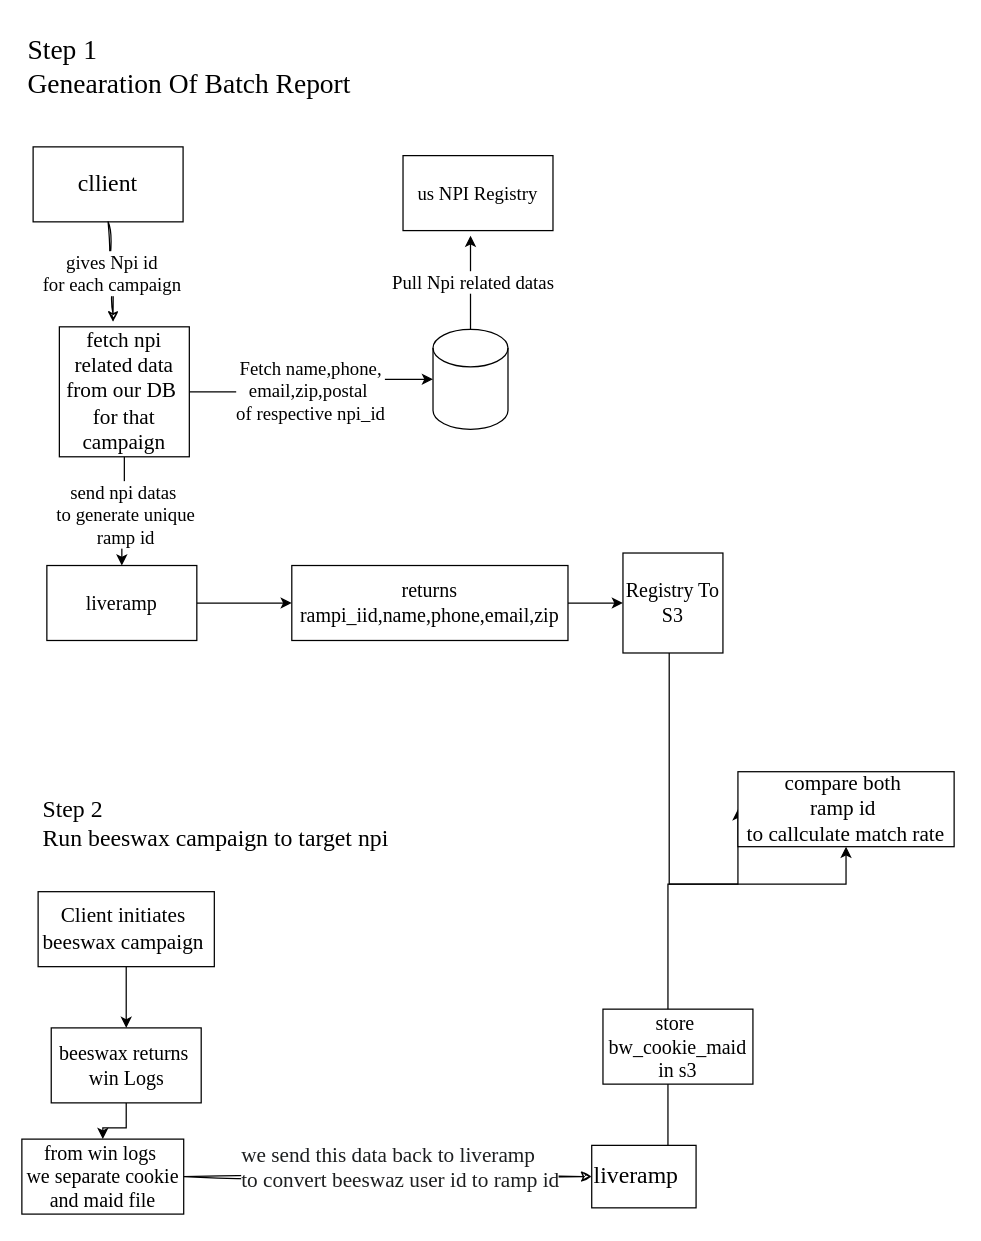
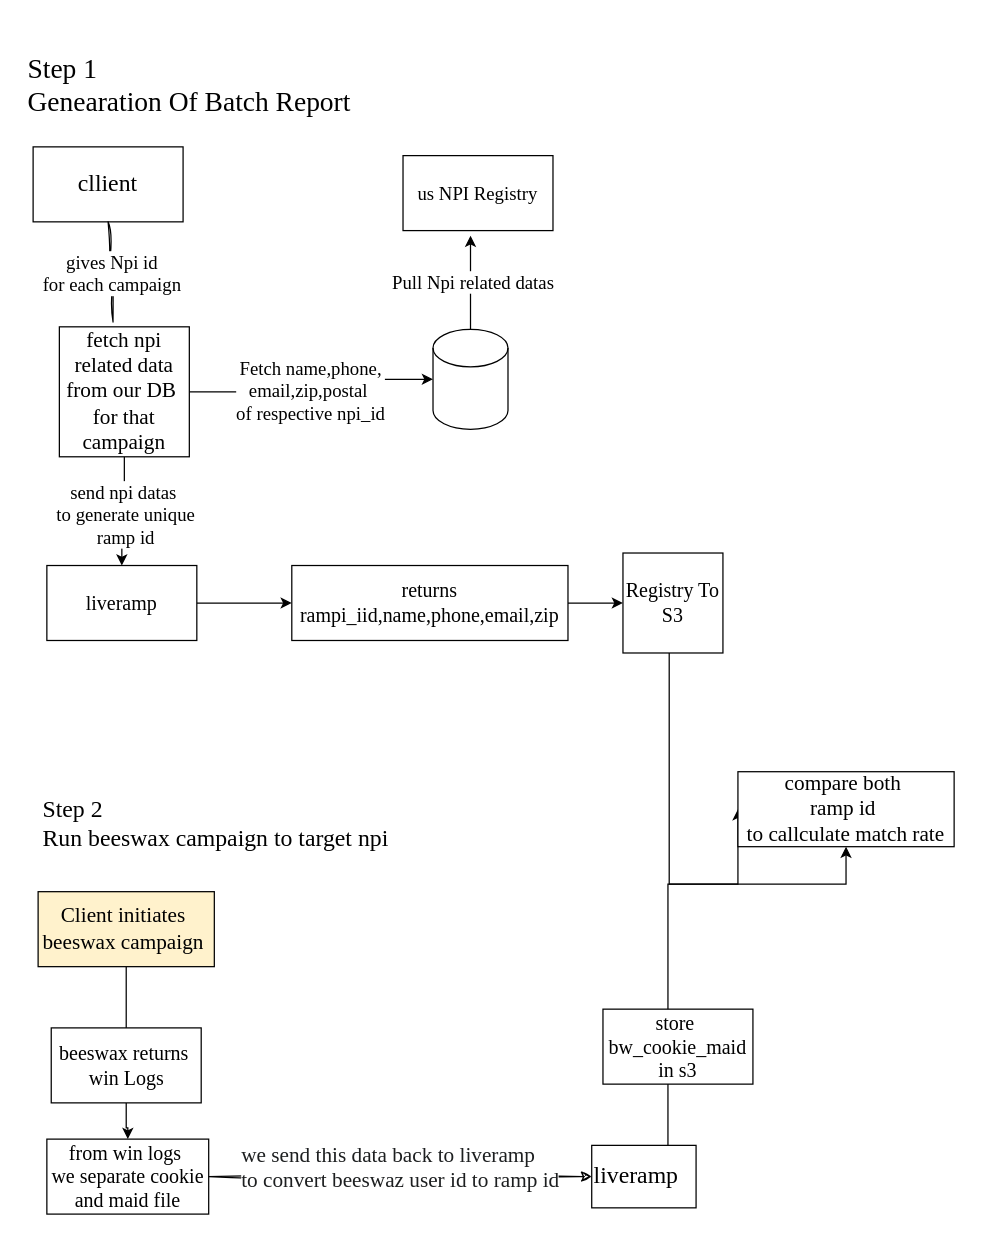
(198, 67) -> (198, 86)
(113, 310) -> (113, 314)
(126, 929) -> (126, 929)
(126, 1018) -> (126, 1021)
(103, 1177) -> (128, 1177)
